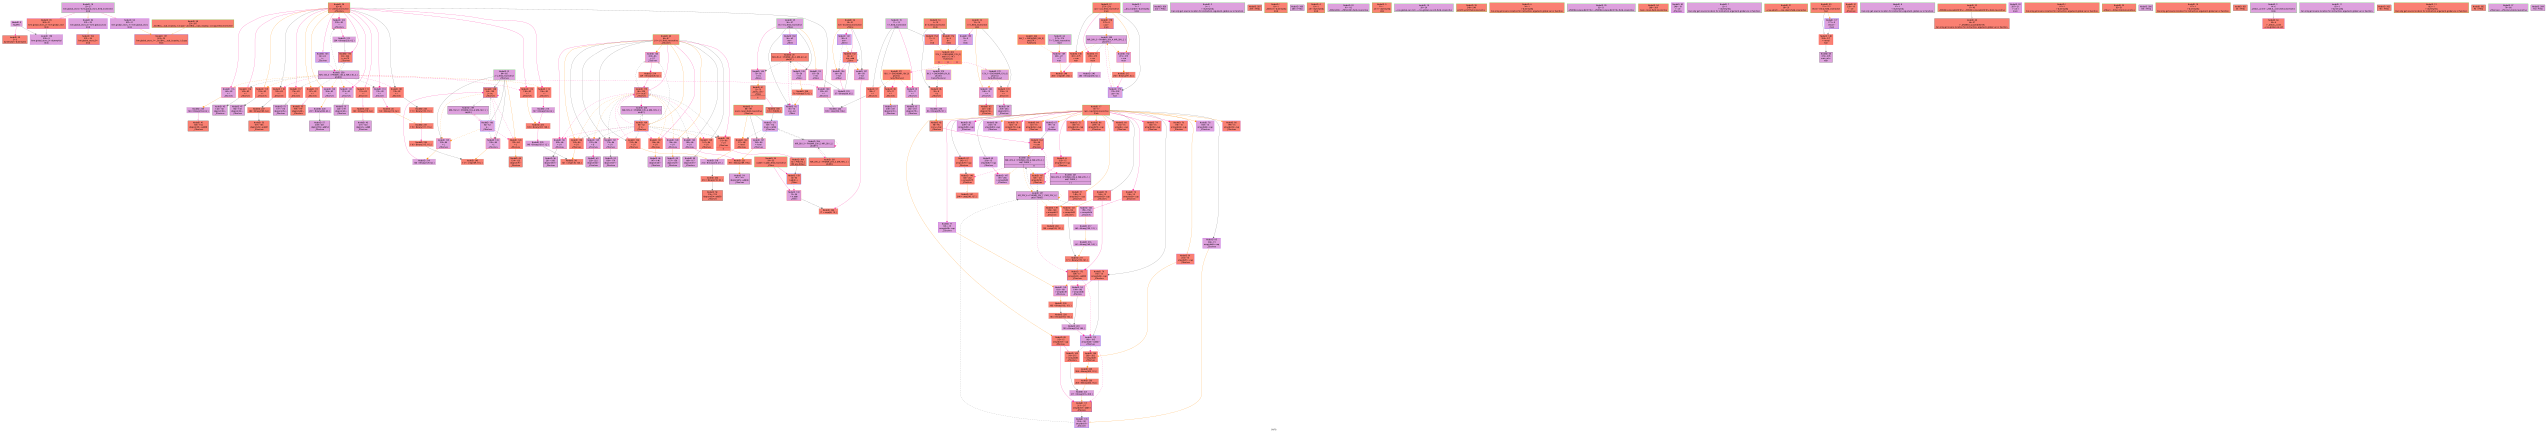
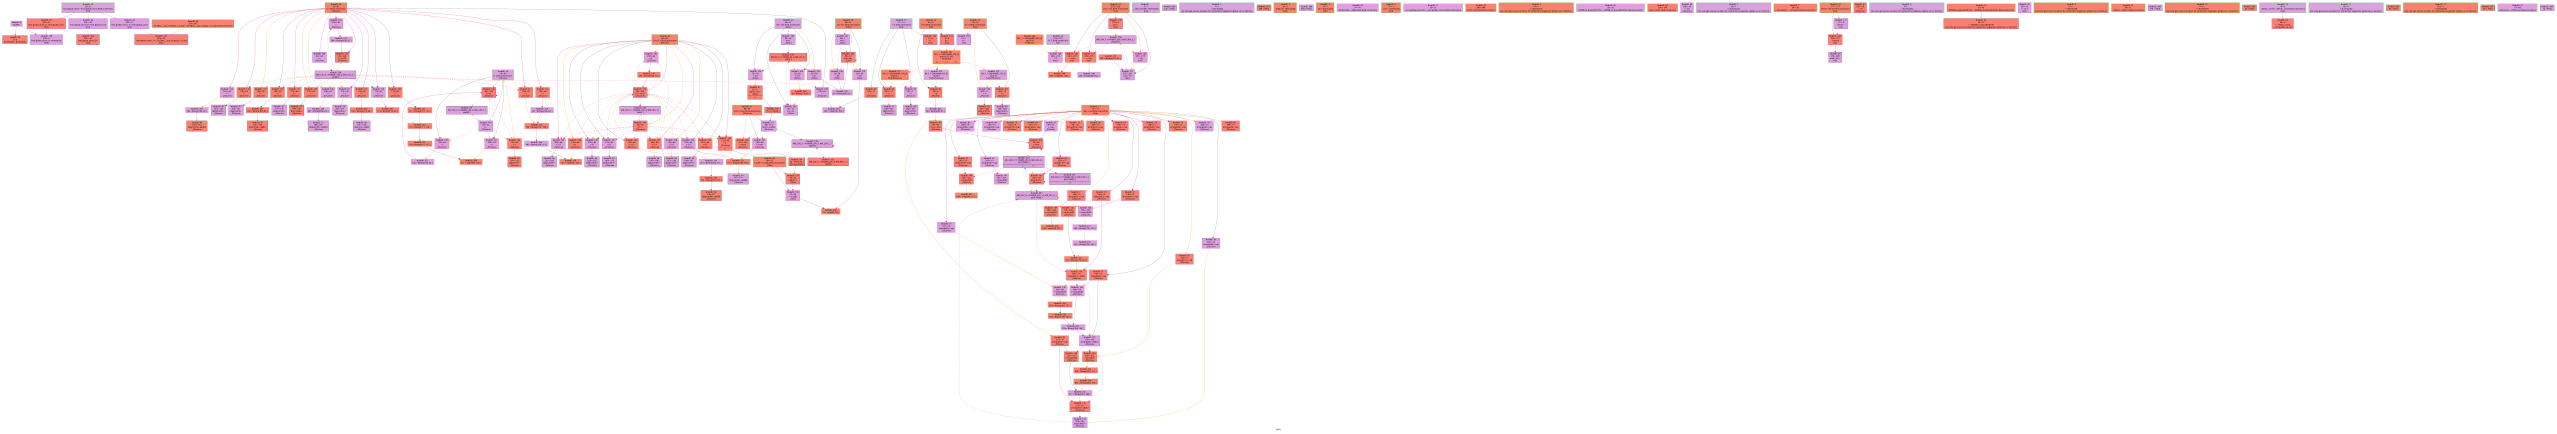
(1124, 66) -> (1134, 65)
